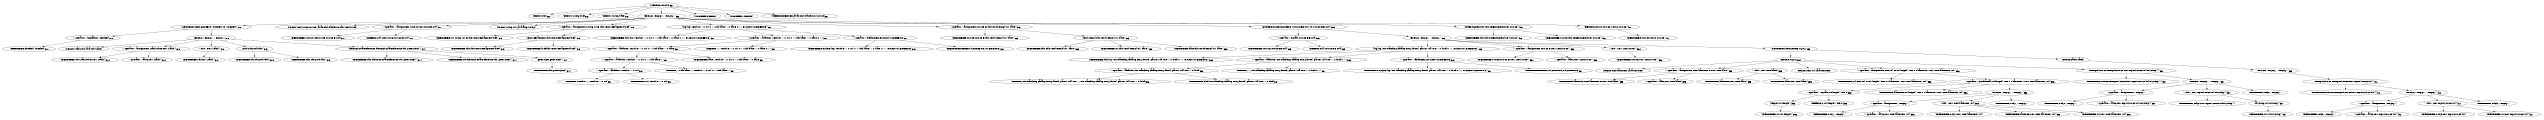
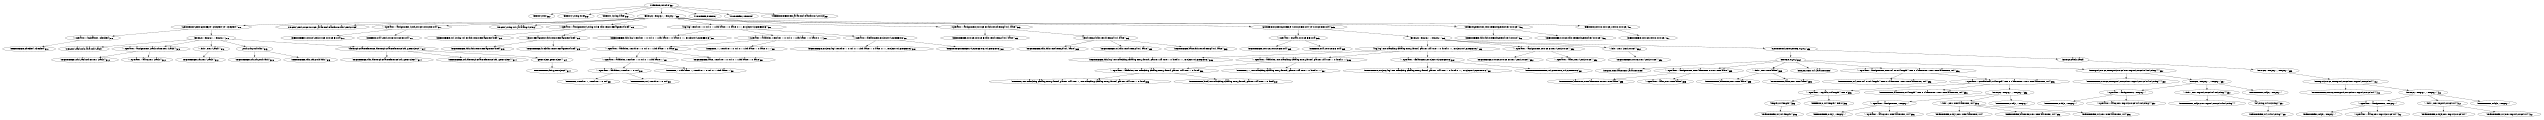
none -> (1780, 65)
